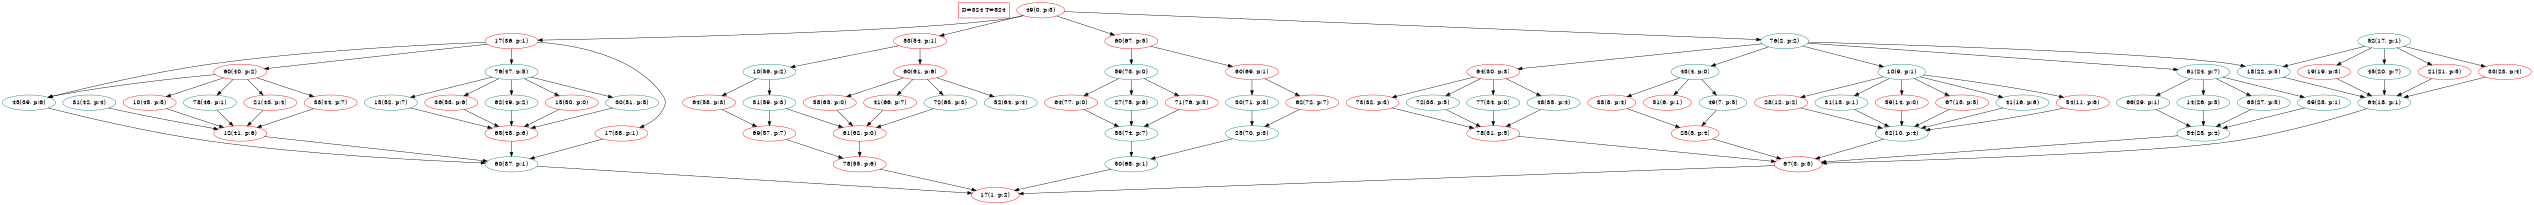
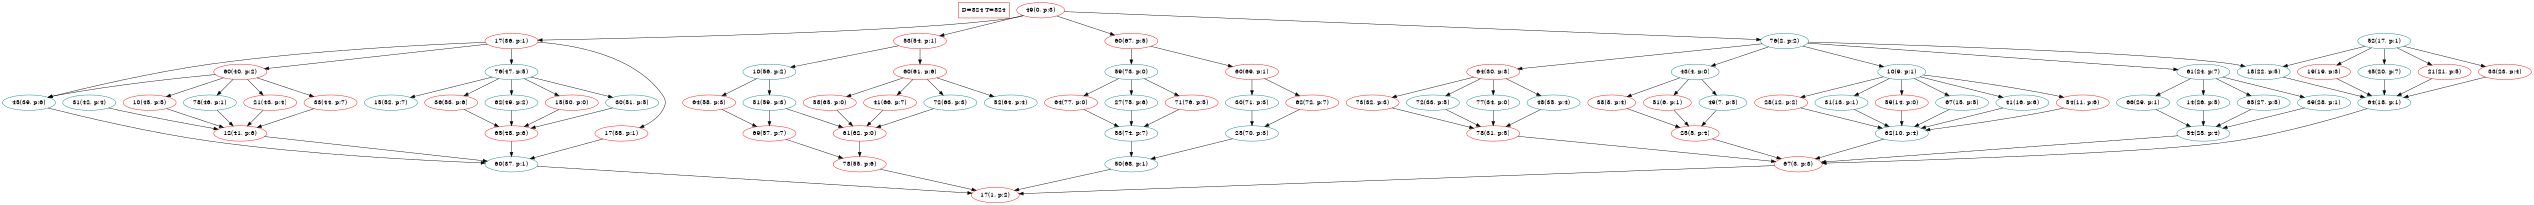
(1962, 103) -> (1962, 103)
none -> (1680, 116)
(449, 118) -> none
